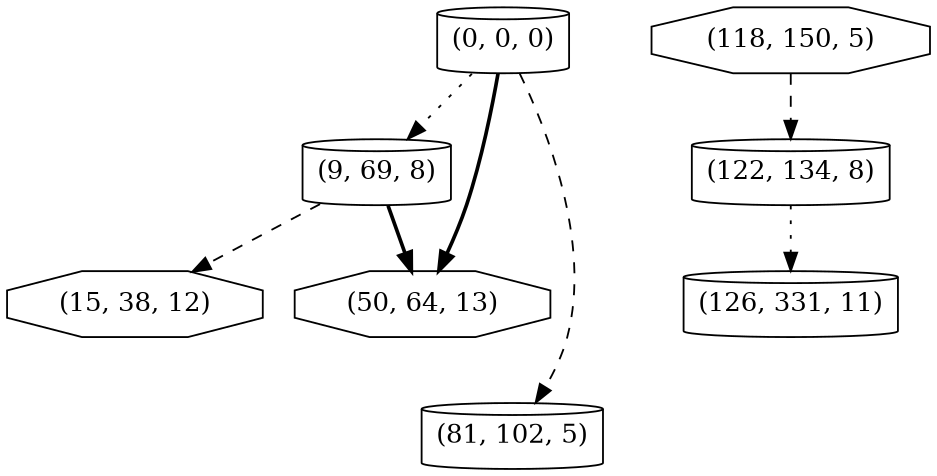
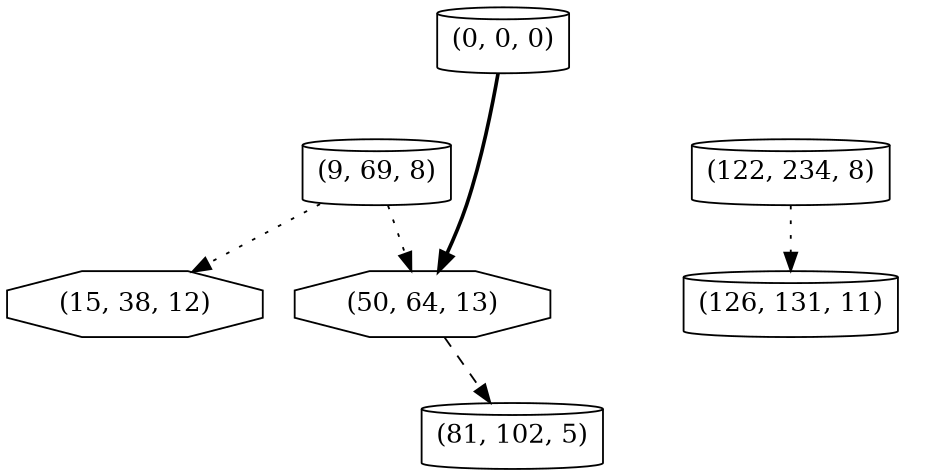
(791, 40) -> none
(446, 100) -> none
(791, 172) -> (791, 172)
(570, 229) -> (462, 363)
(397, 230) -> (397, 230)
(264, 234) -> (264, 234)
(791, 304) -> (791, 304)
